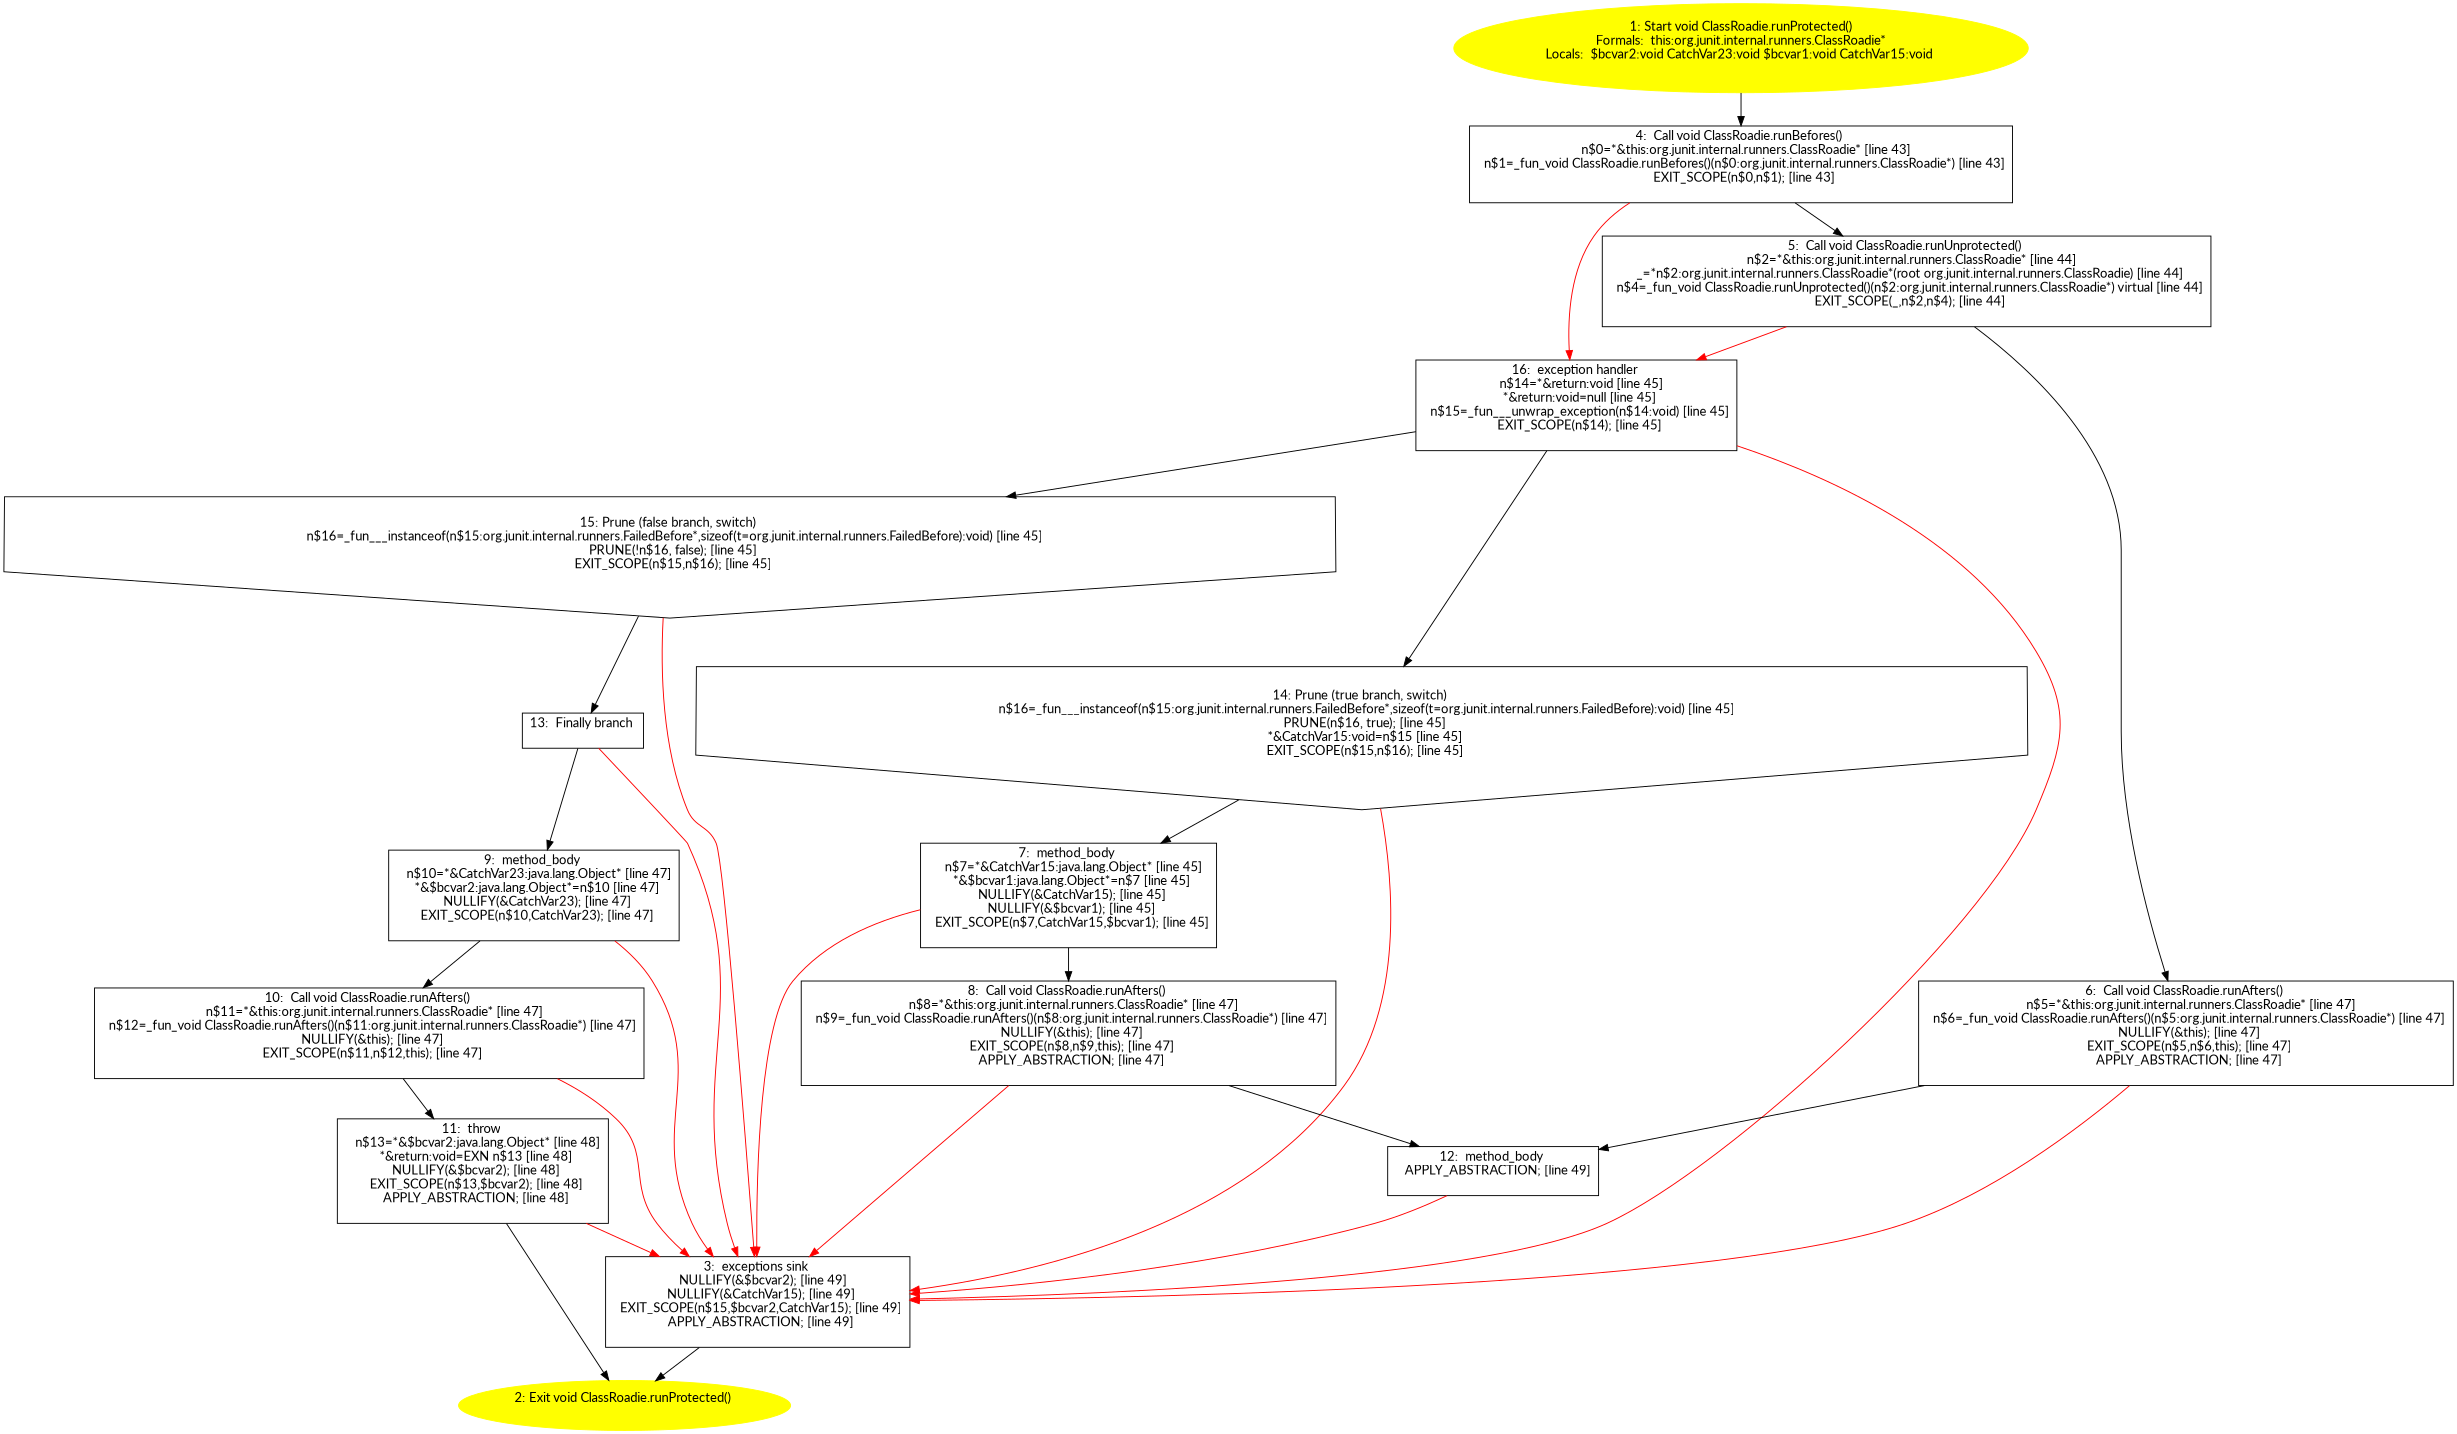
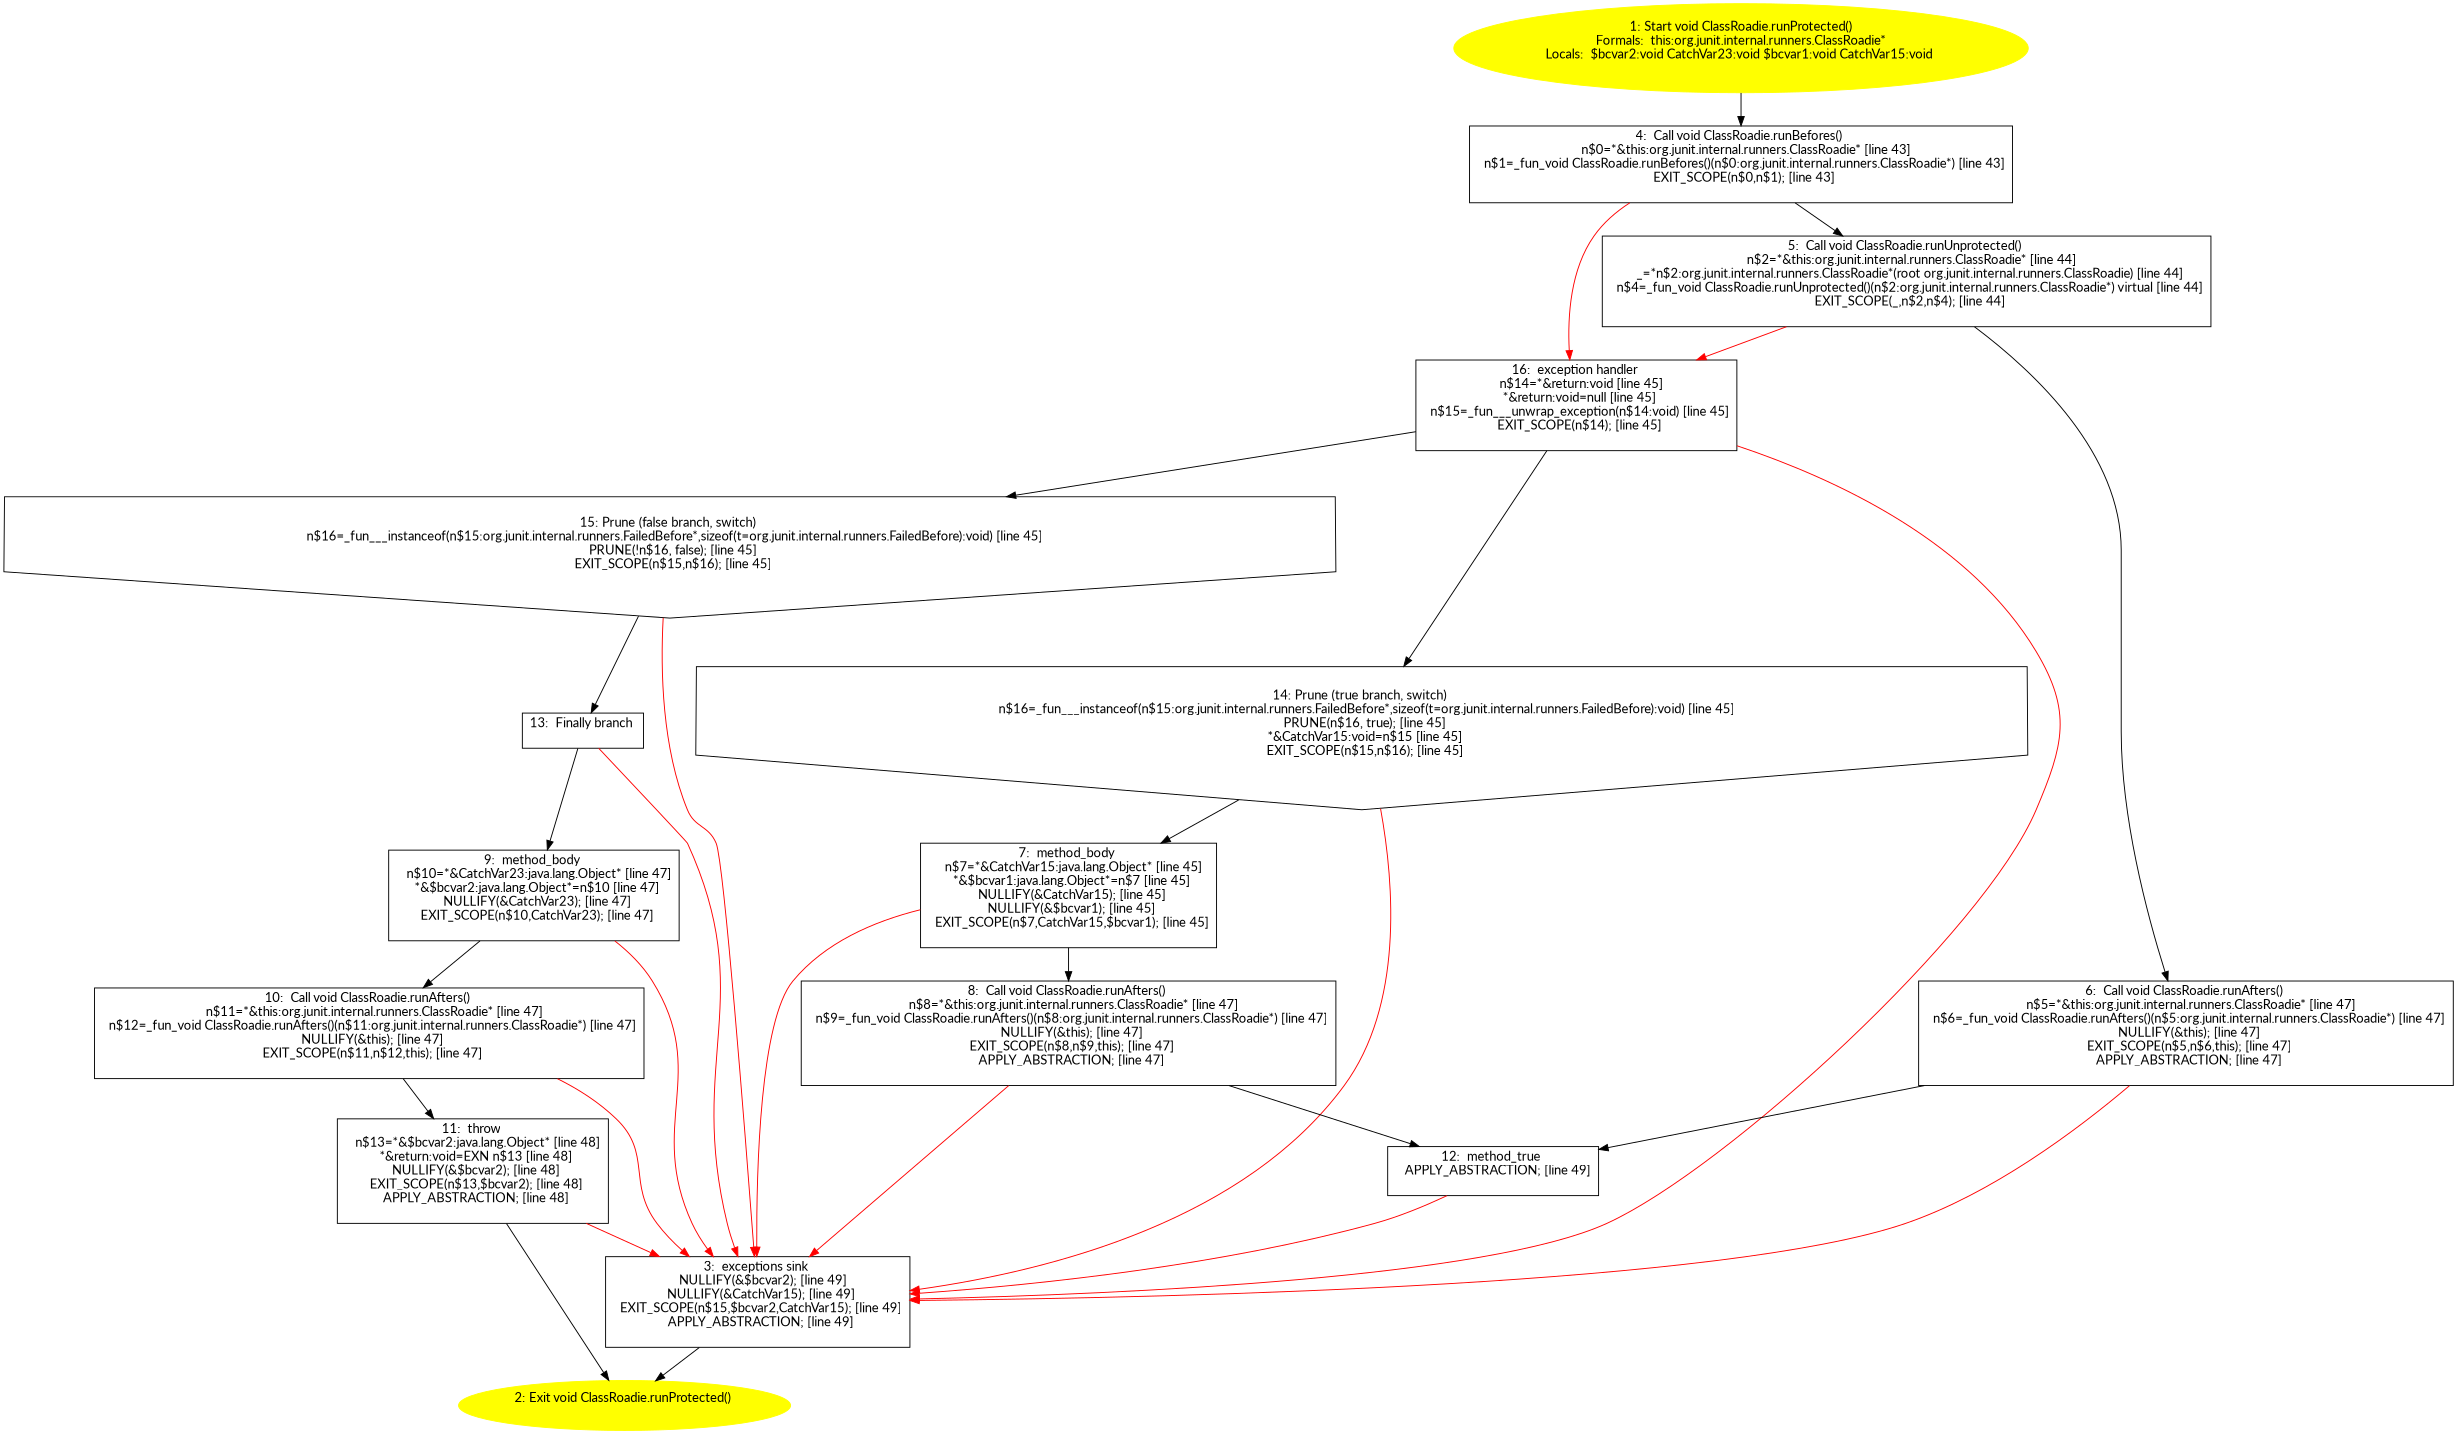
(1493, 1171) -> (1493, 1171)
